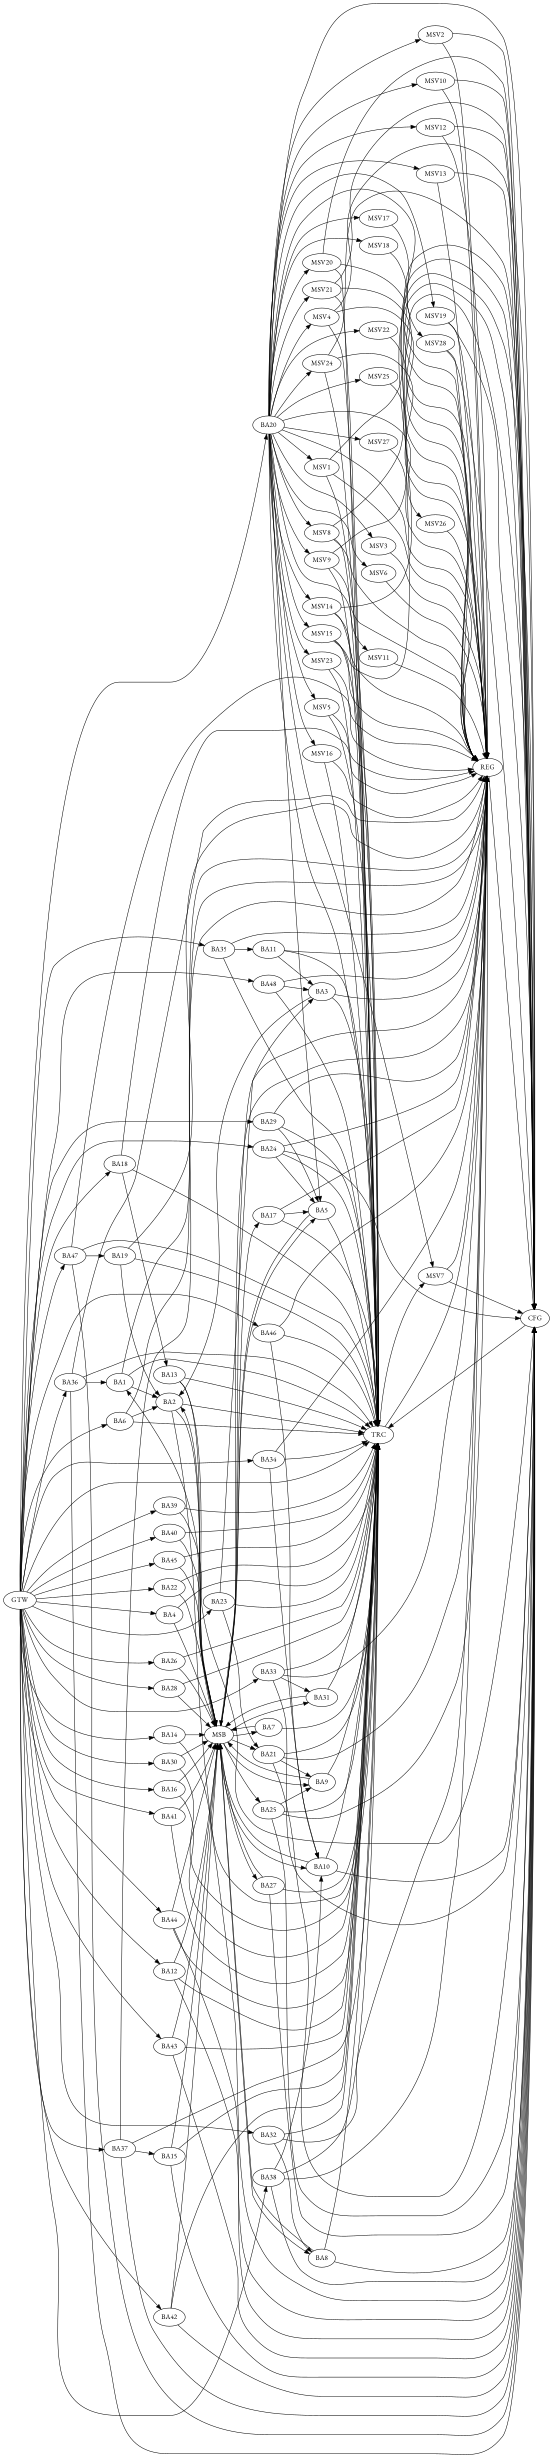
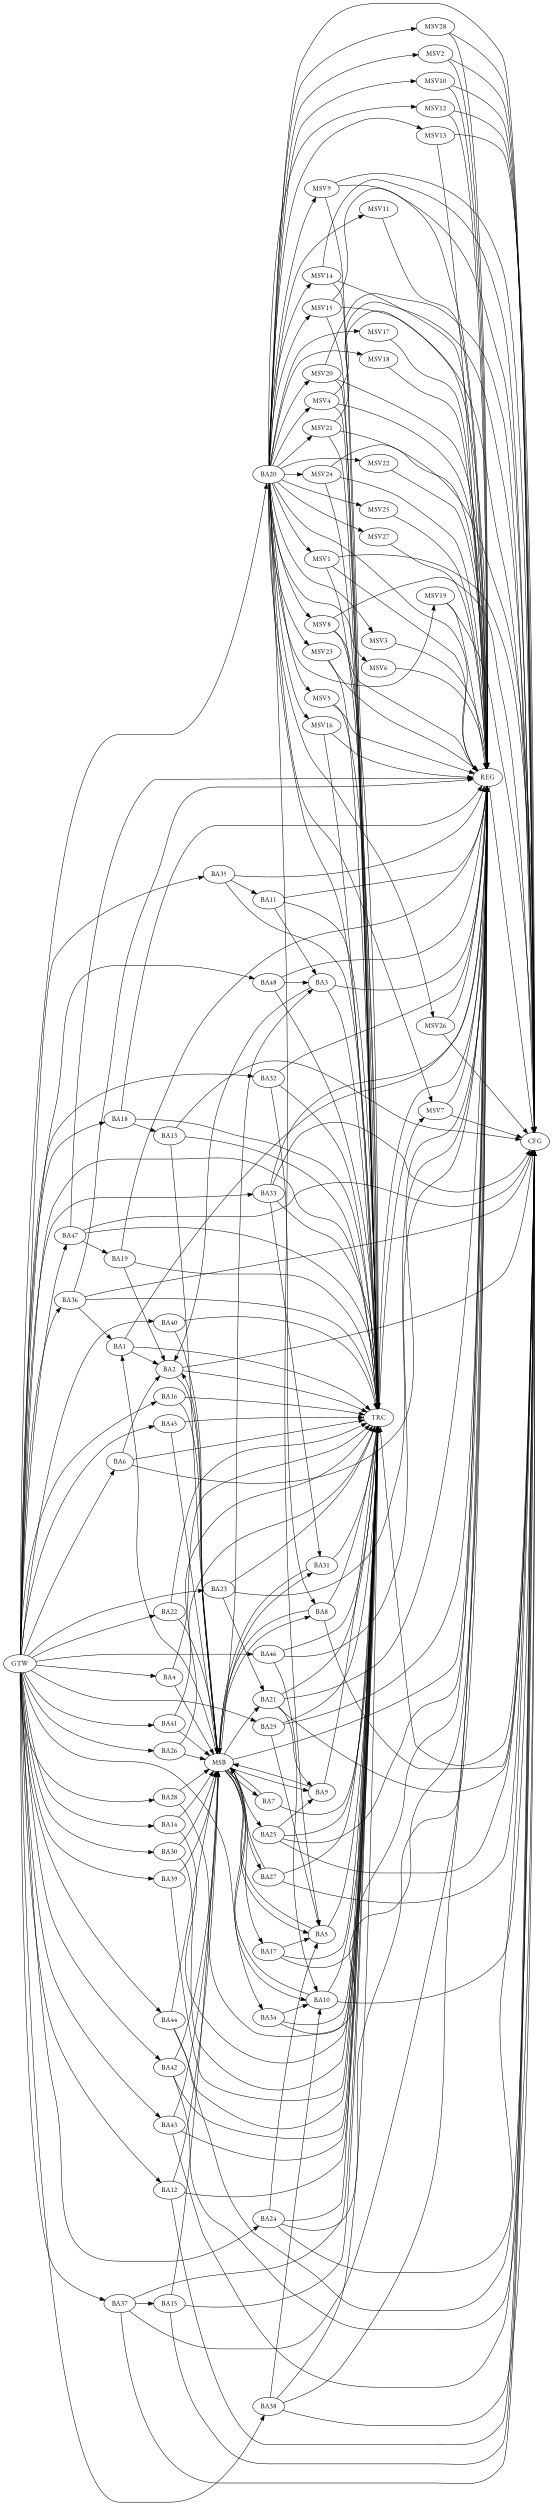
none -> (490, 1089)
